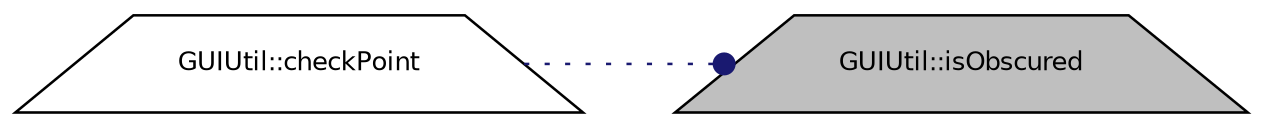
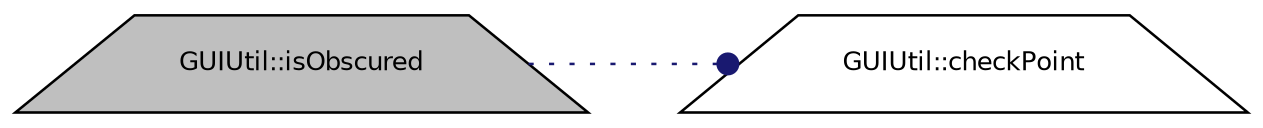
(619, 64) -> (623, 64)
